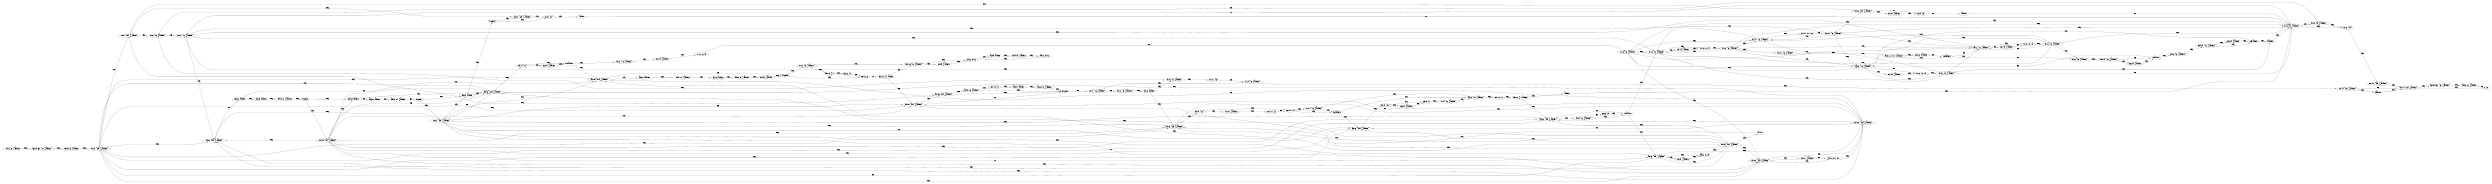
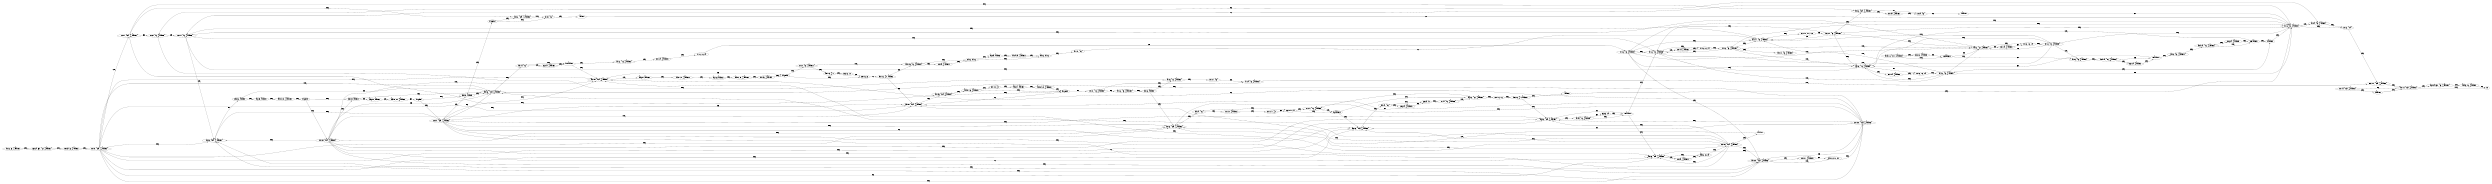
(1807, 37) -> (1807, 37)
none -> (1078, 51)
(1836, 54) -> none
(1798, 87) -> (1814, 84)
